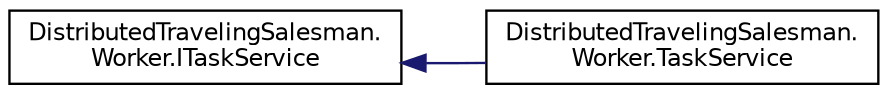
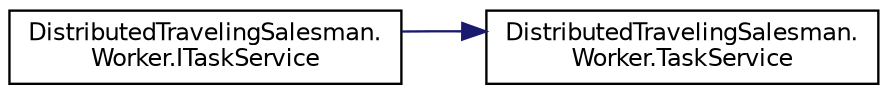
(456, 63) -> (432, 31)
